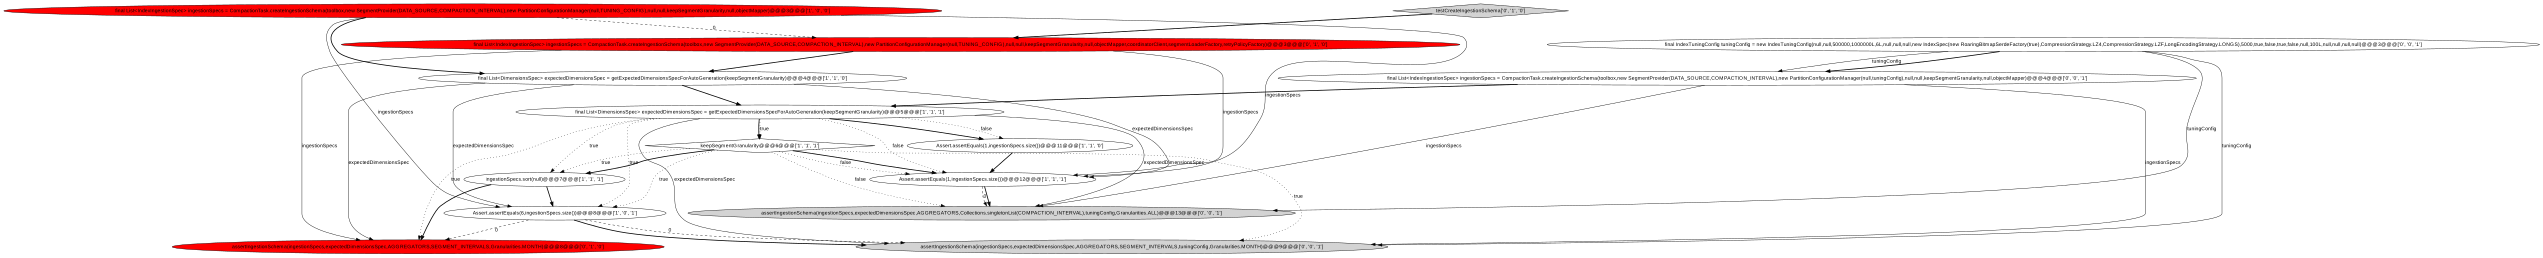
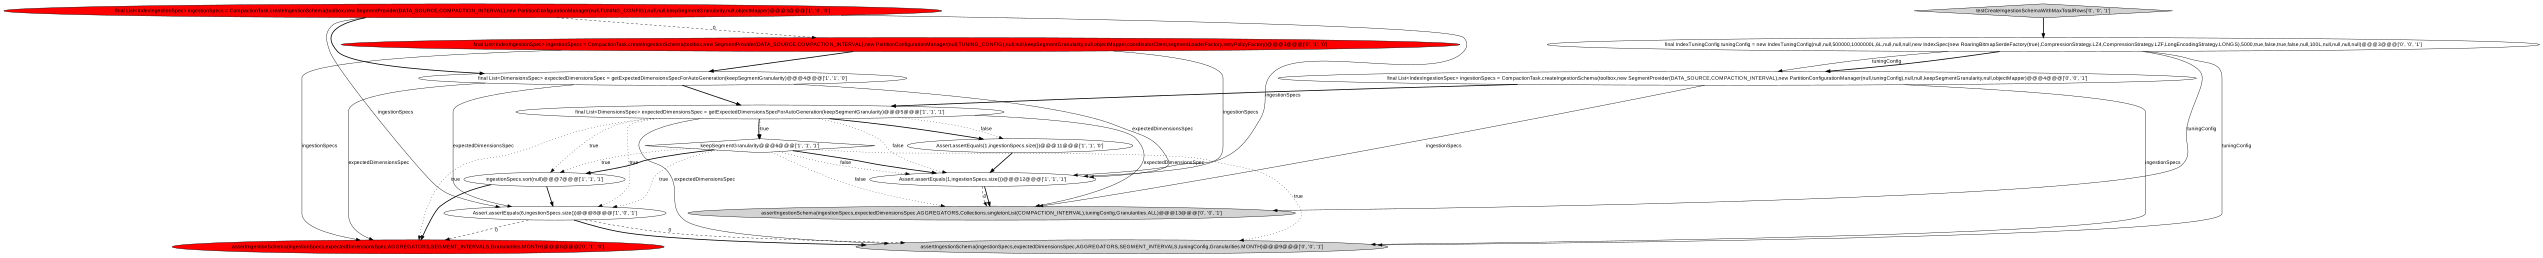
(1481, 11) -> none
none -> (2043, 11)
